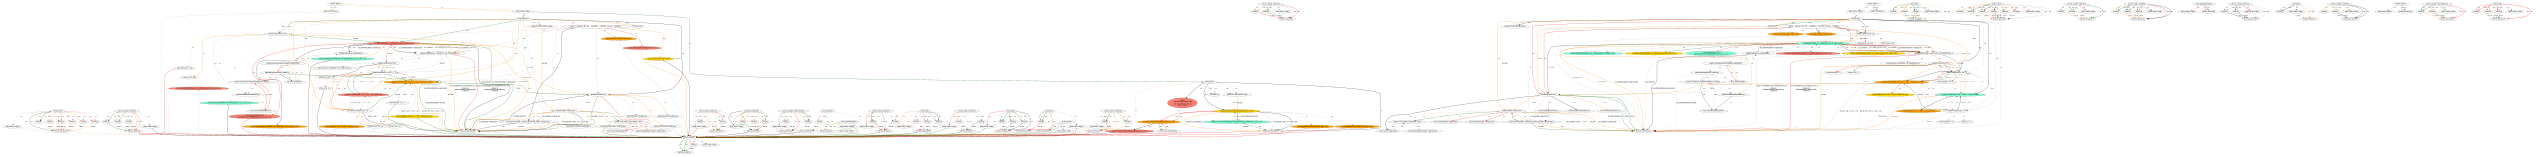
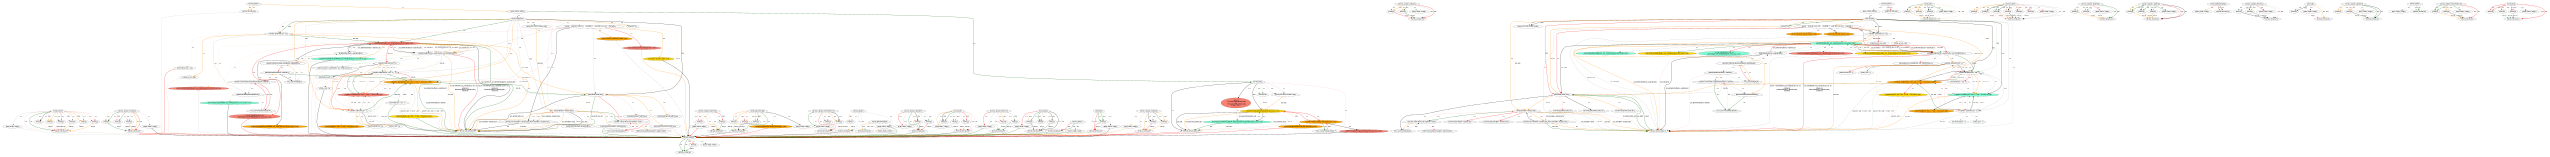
(1297, 114) -> (773, 116)
